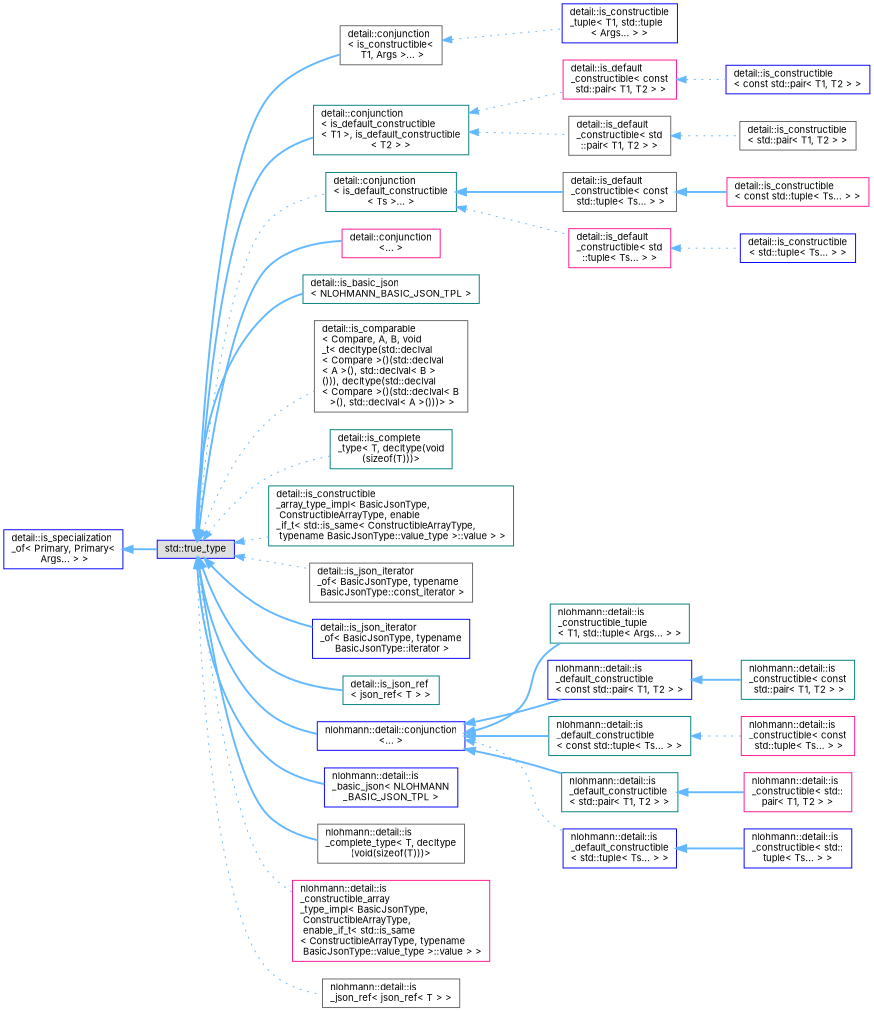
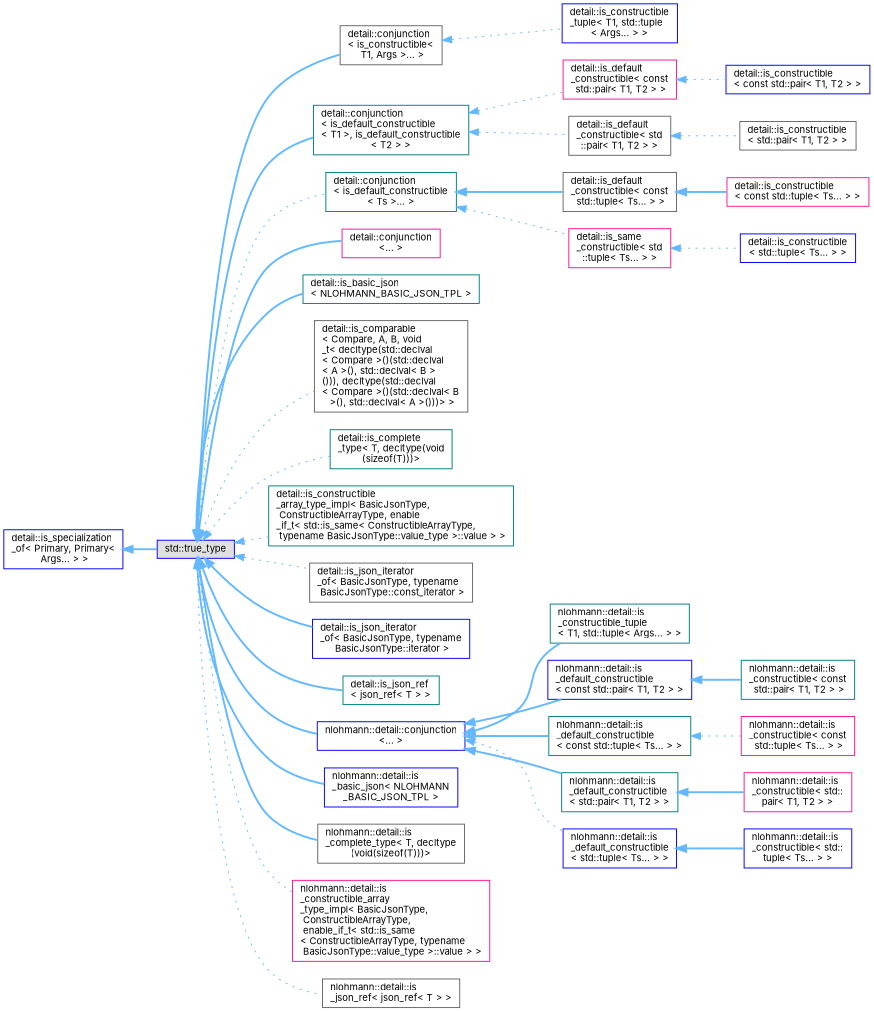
(620, 248) -> (620, 248)
